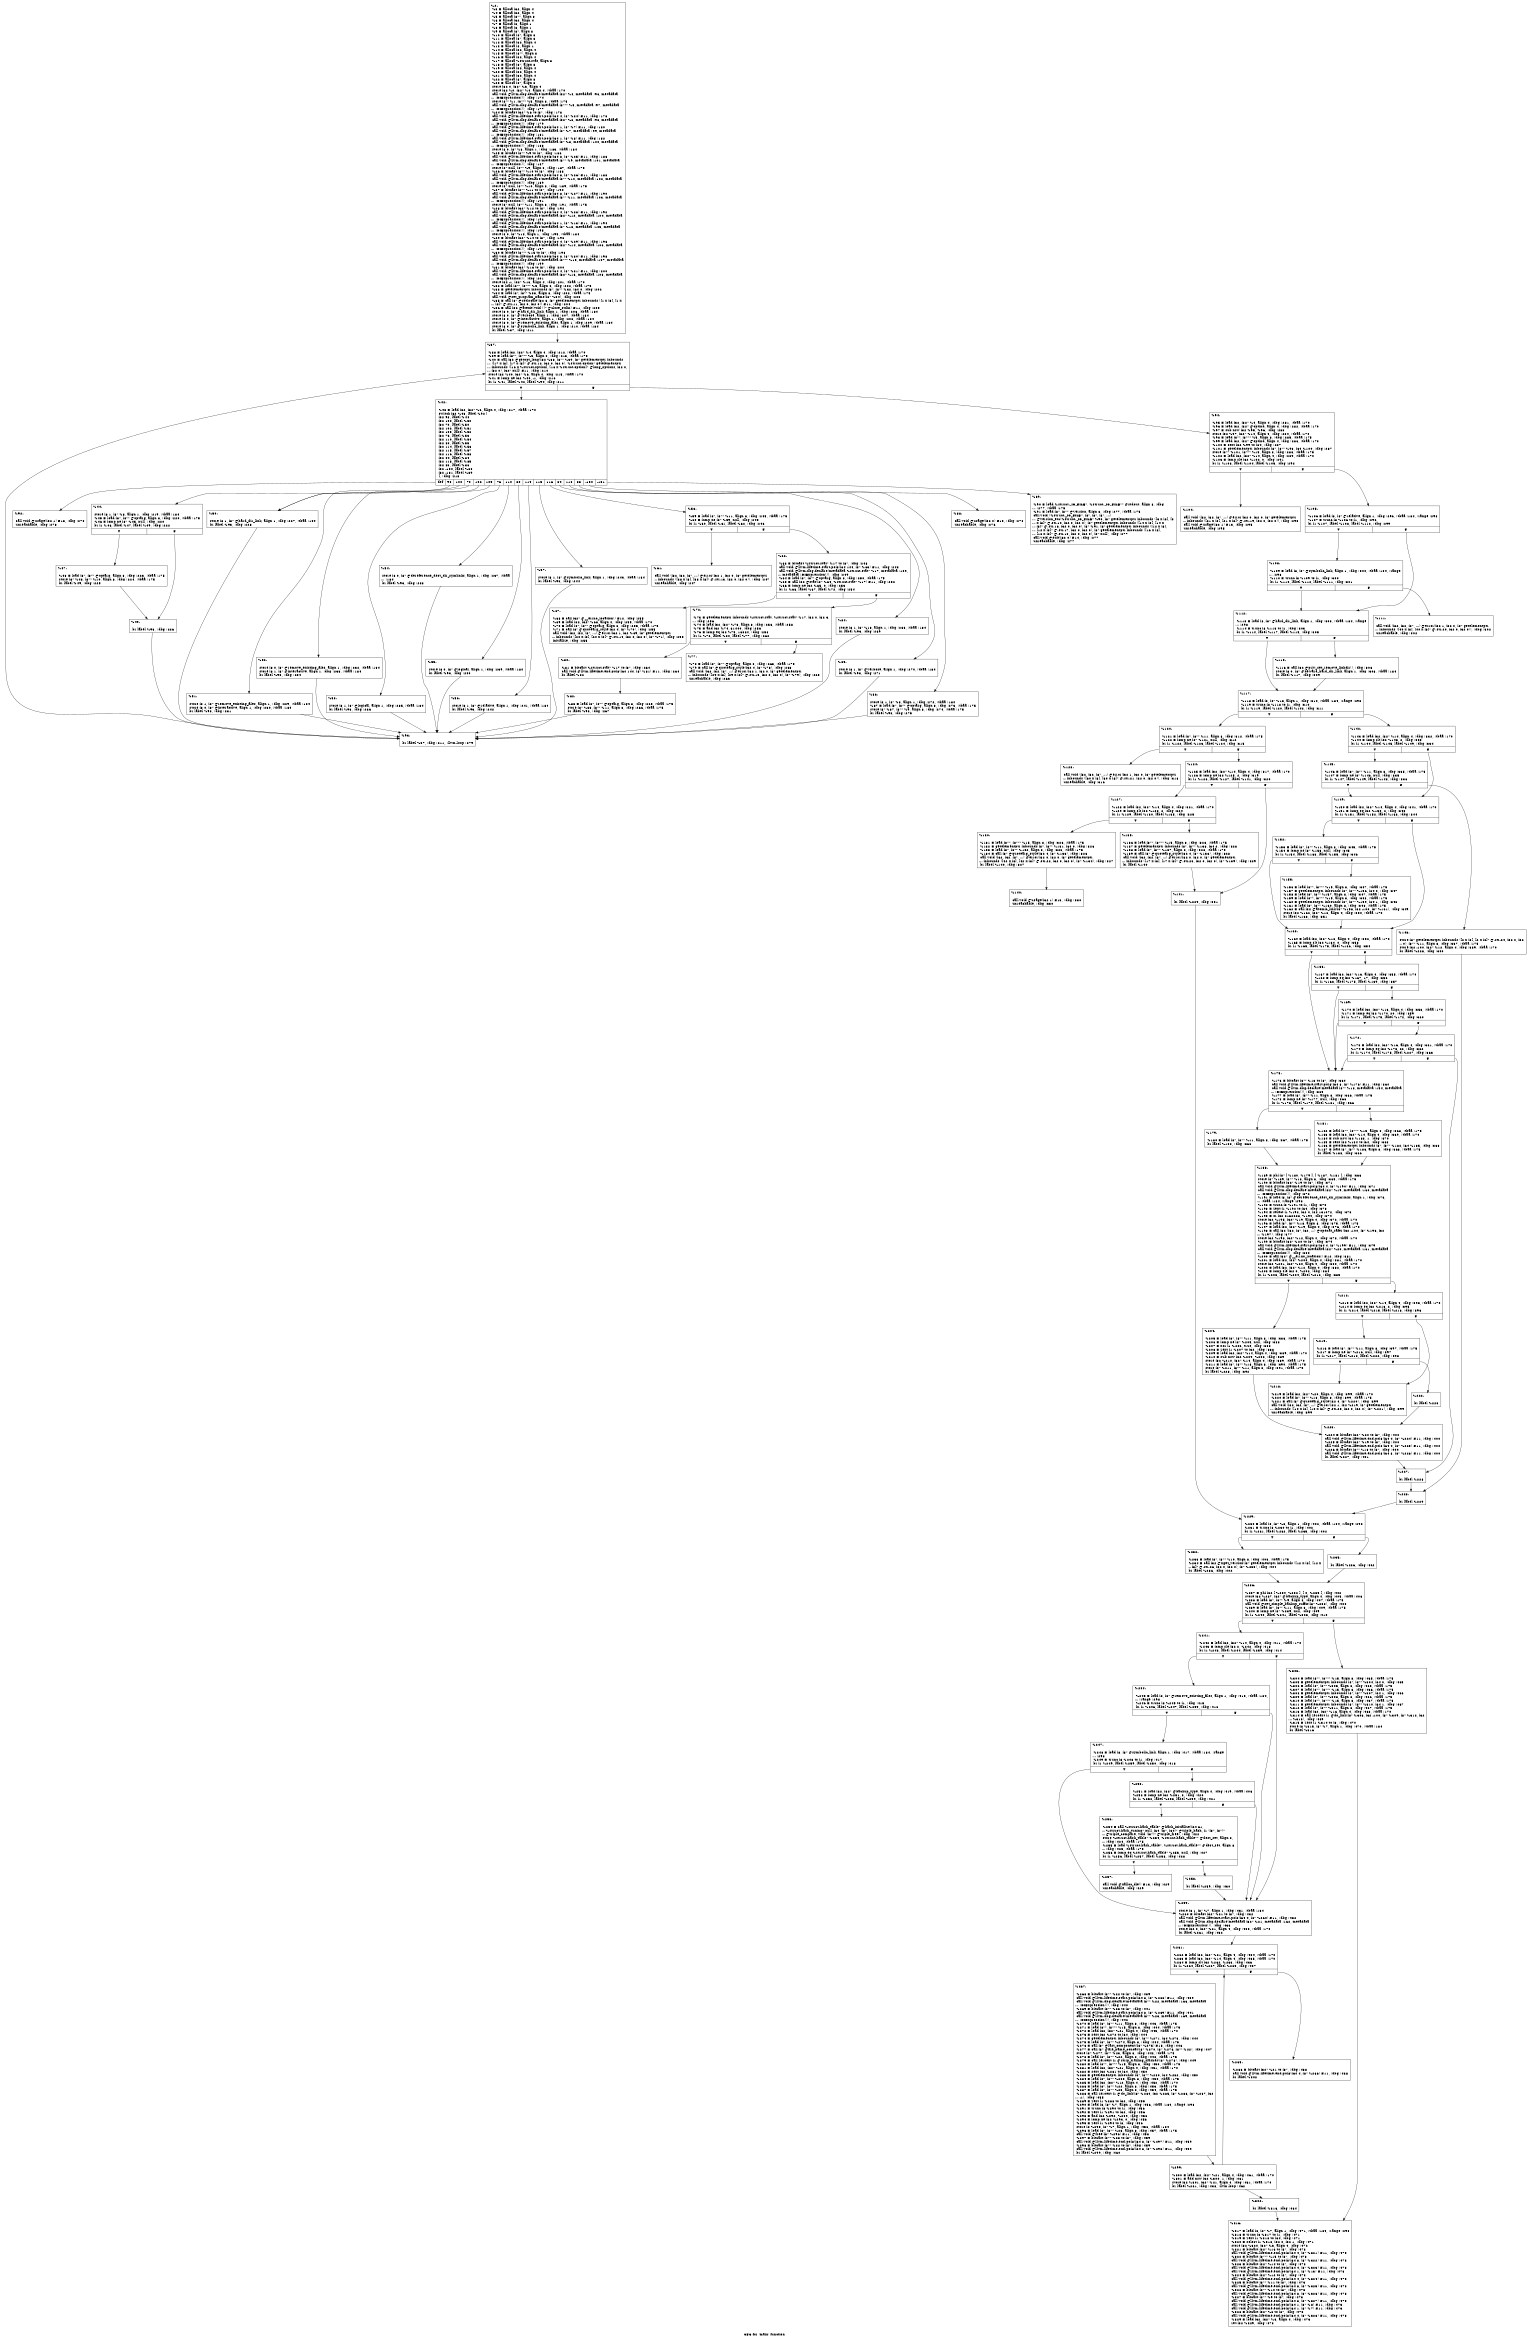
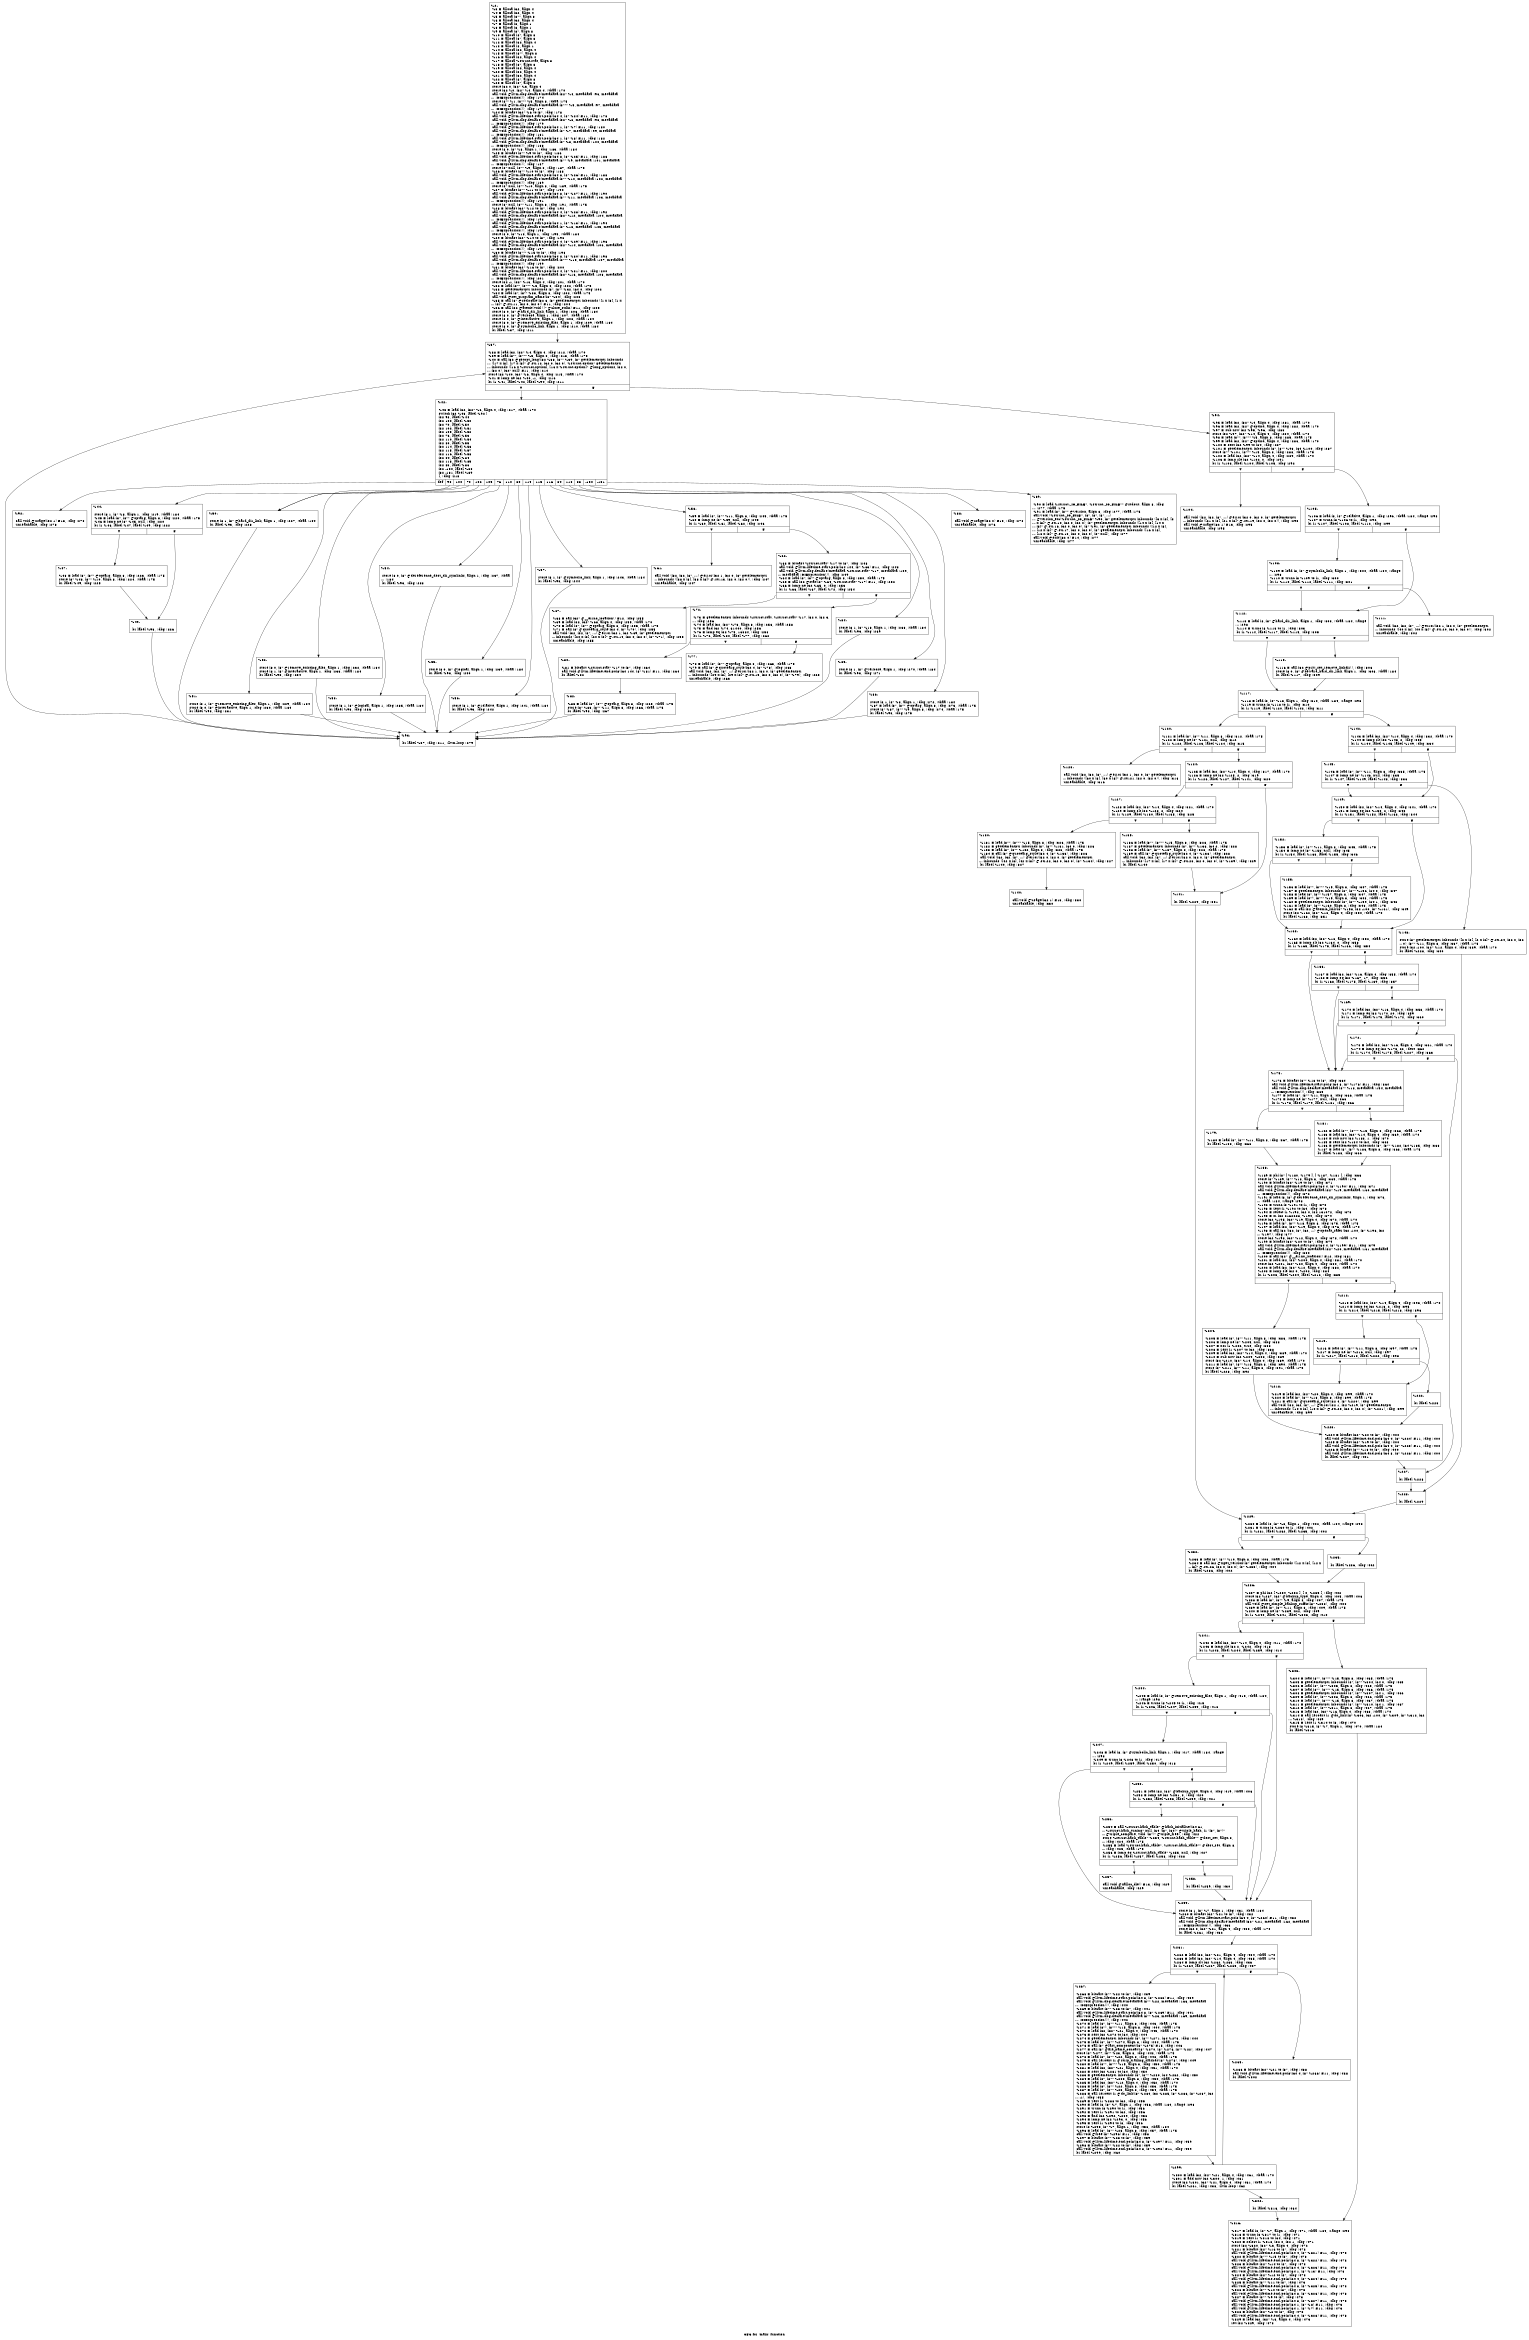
(570, 641) -> (573, 641)
(1387, 1049) -> (1387, 1049)
none -> (1159, 1975)
